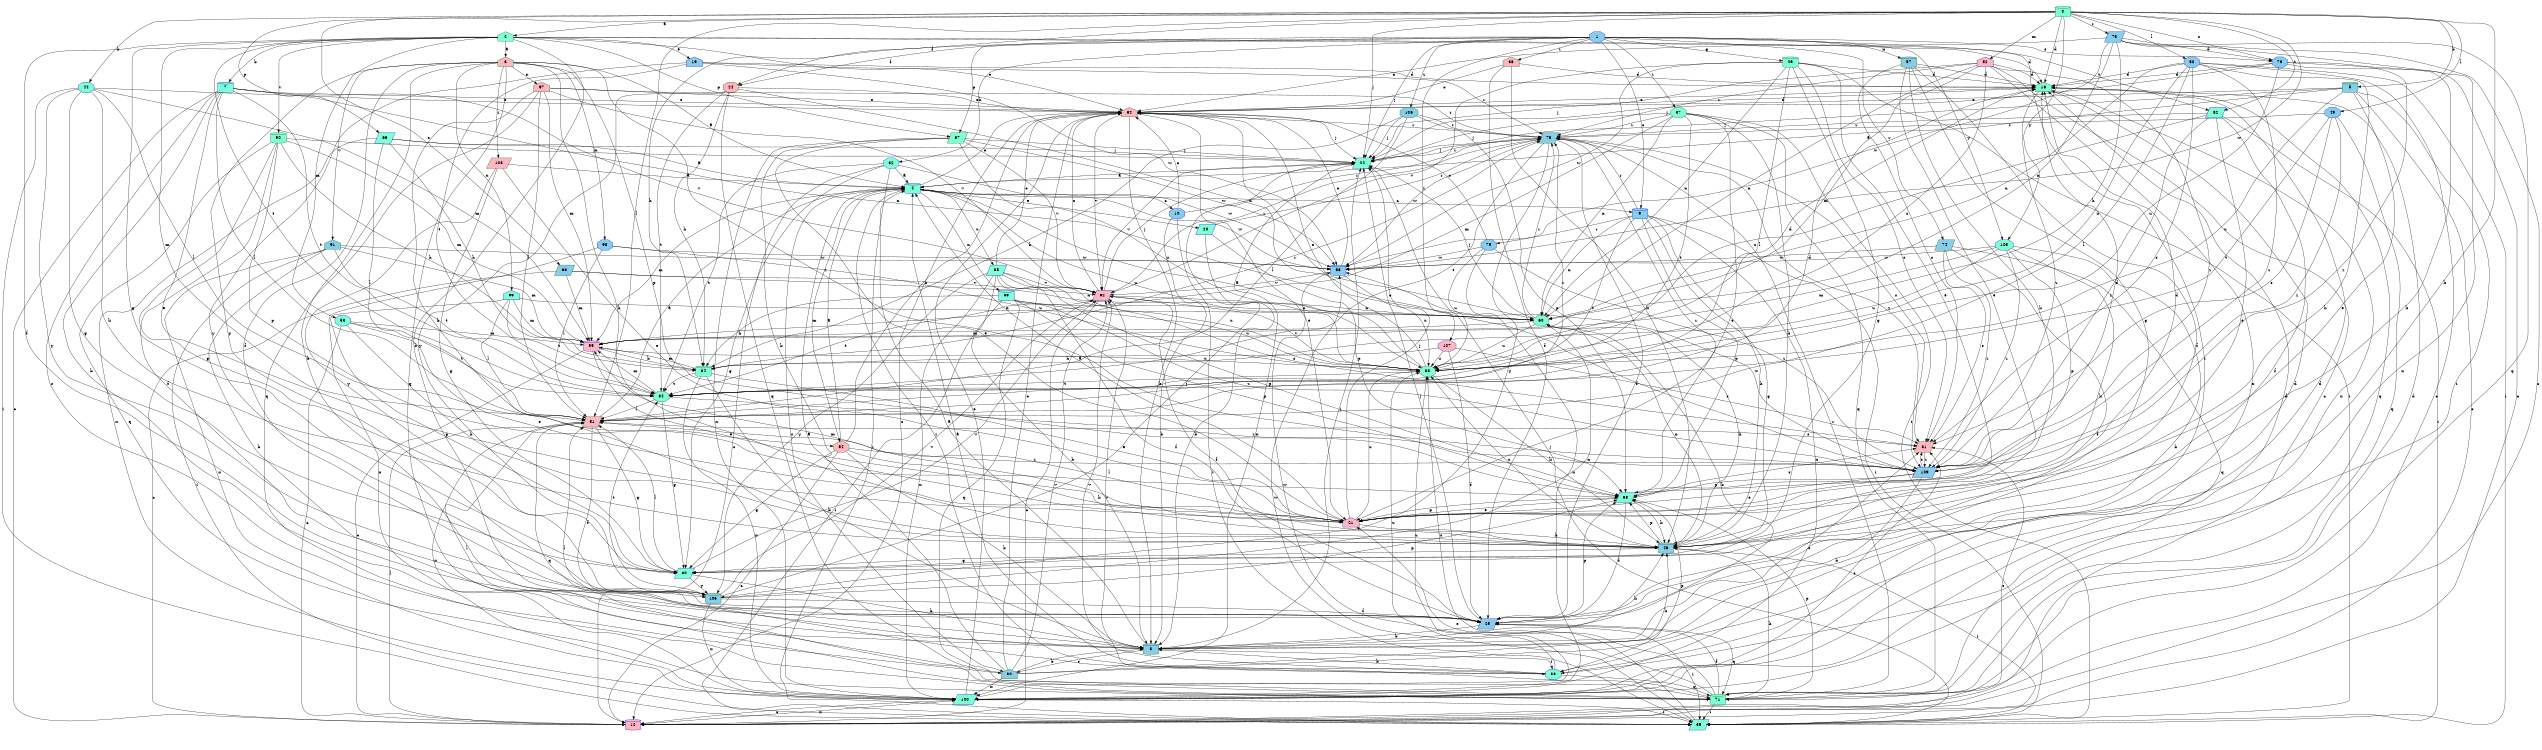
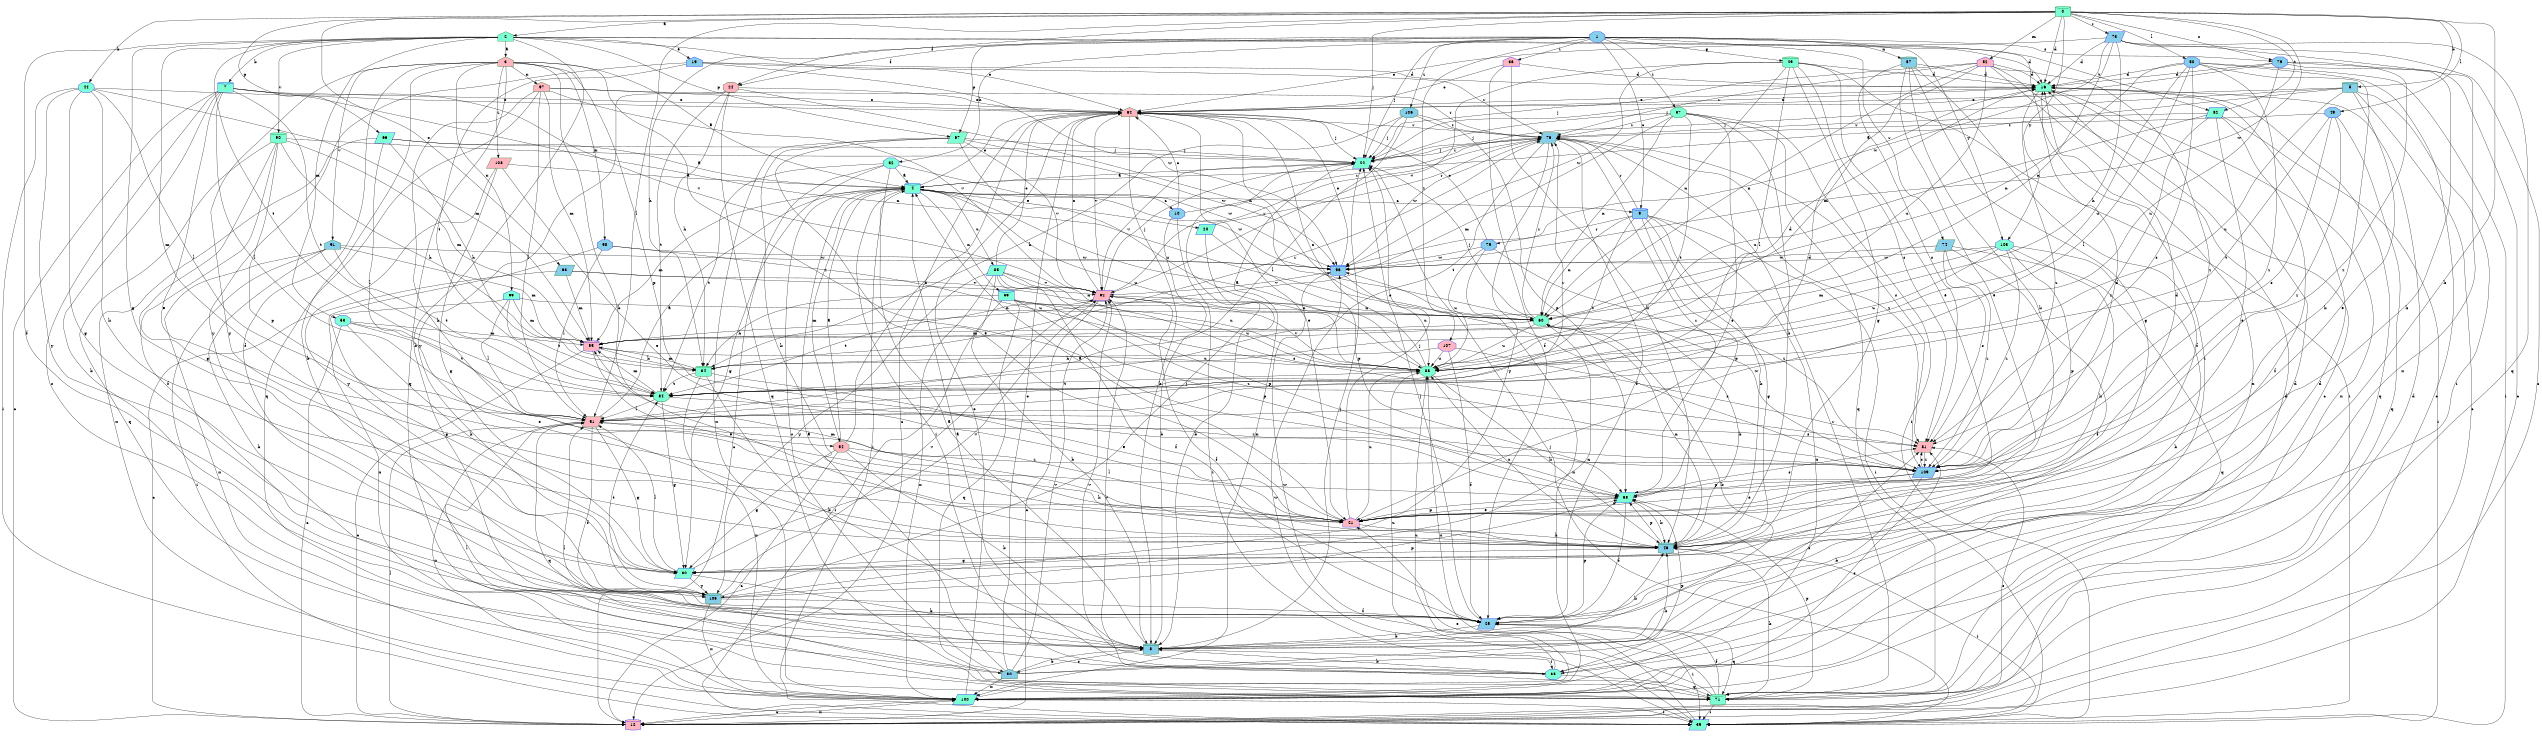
(2195, 49) -> (2077, 60)
(1511, 62) -> (1511, 62)
